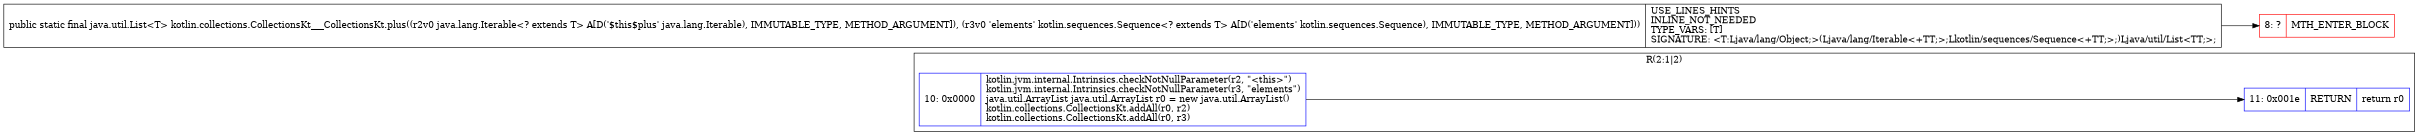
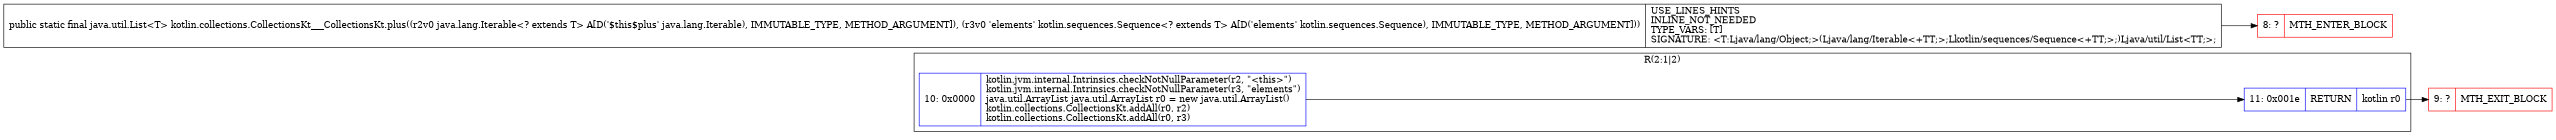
(2383, 99) -> (2381, 99)
none -> (2490, 100)
